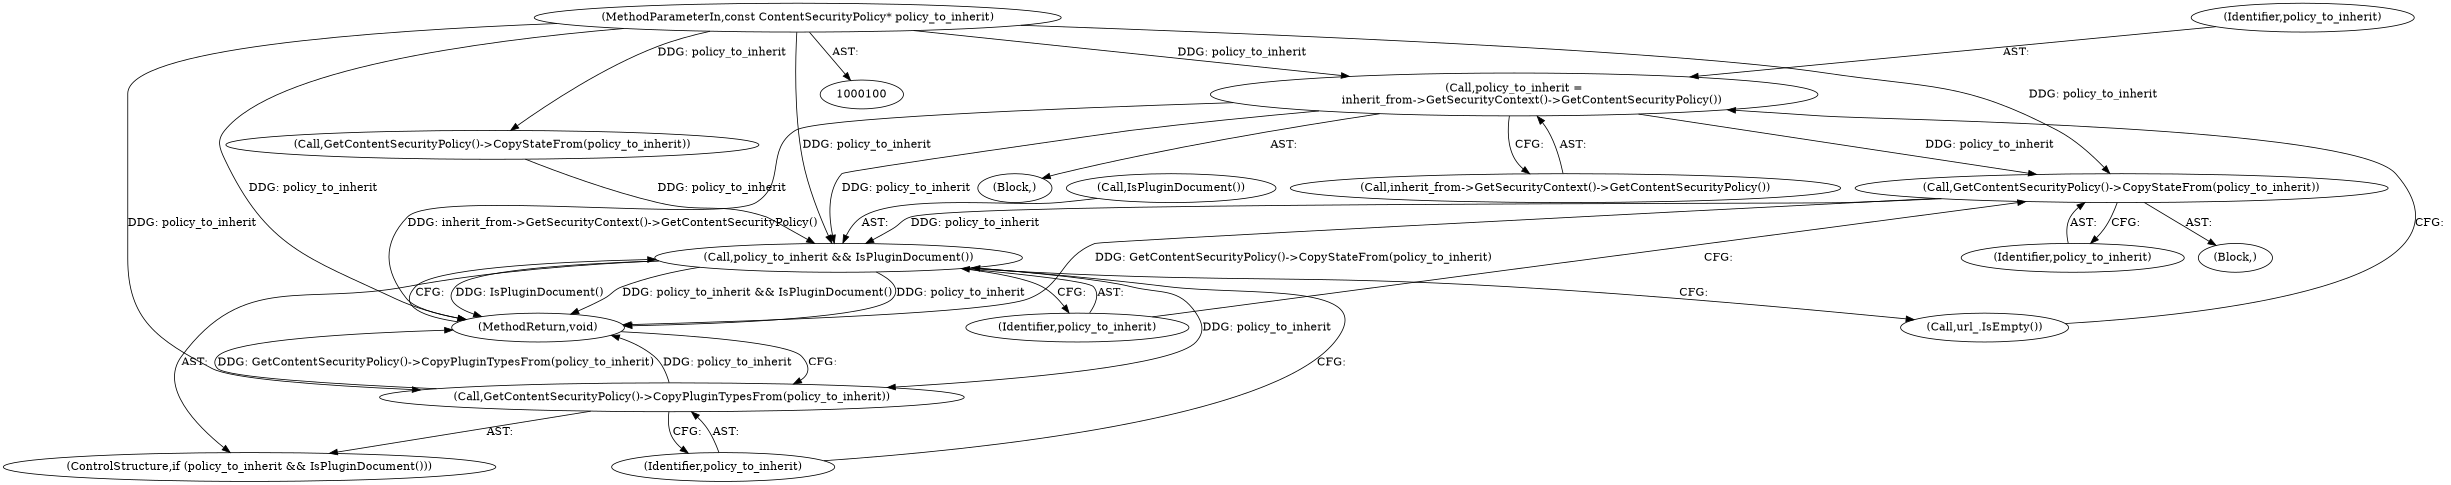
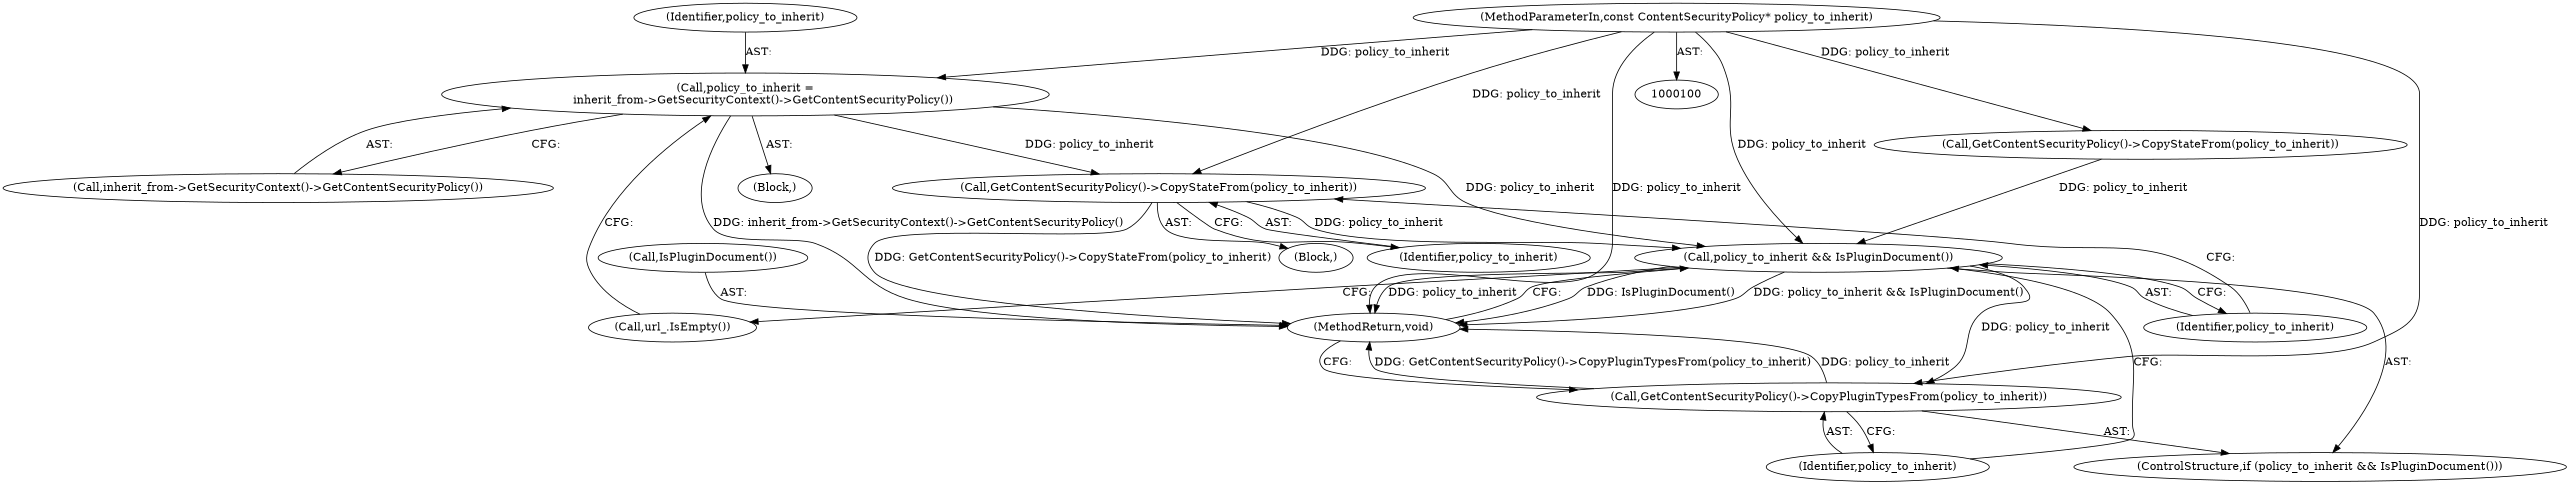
(966, 203) -> (984, 318)
